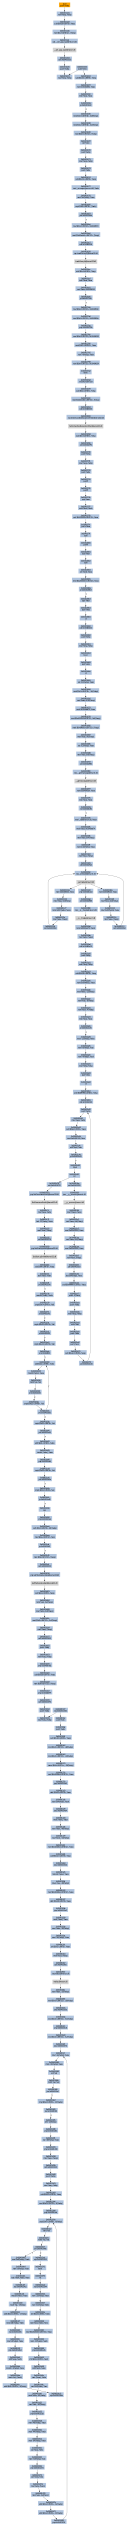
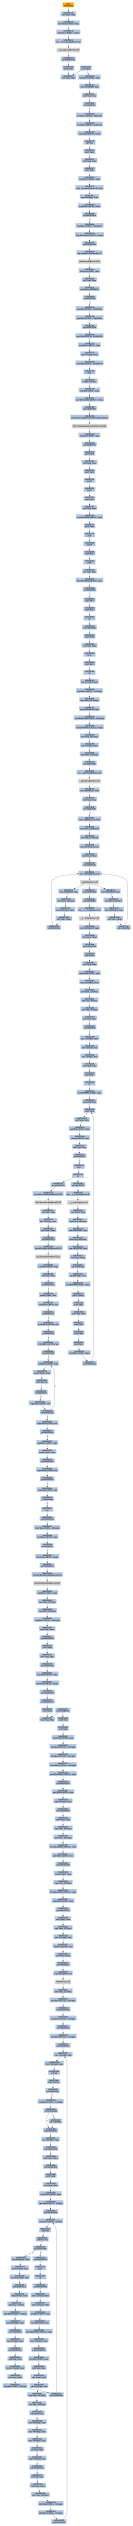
none -> (46, 2120)
